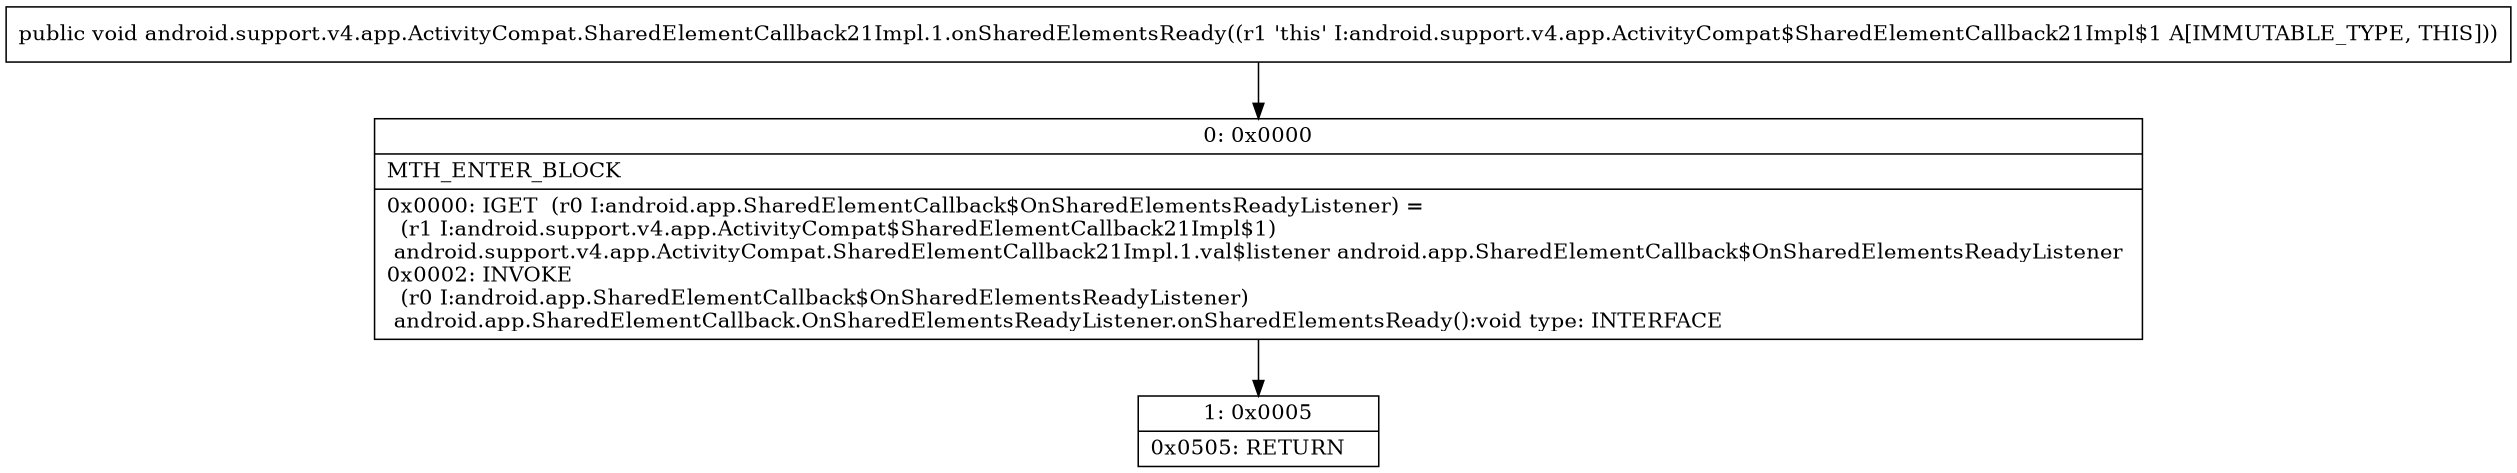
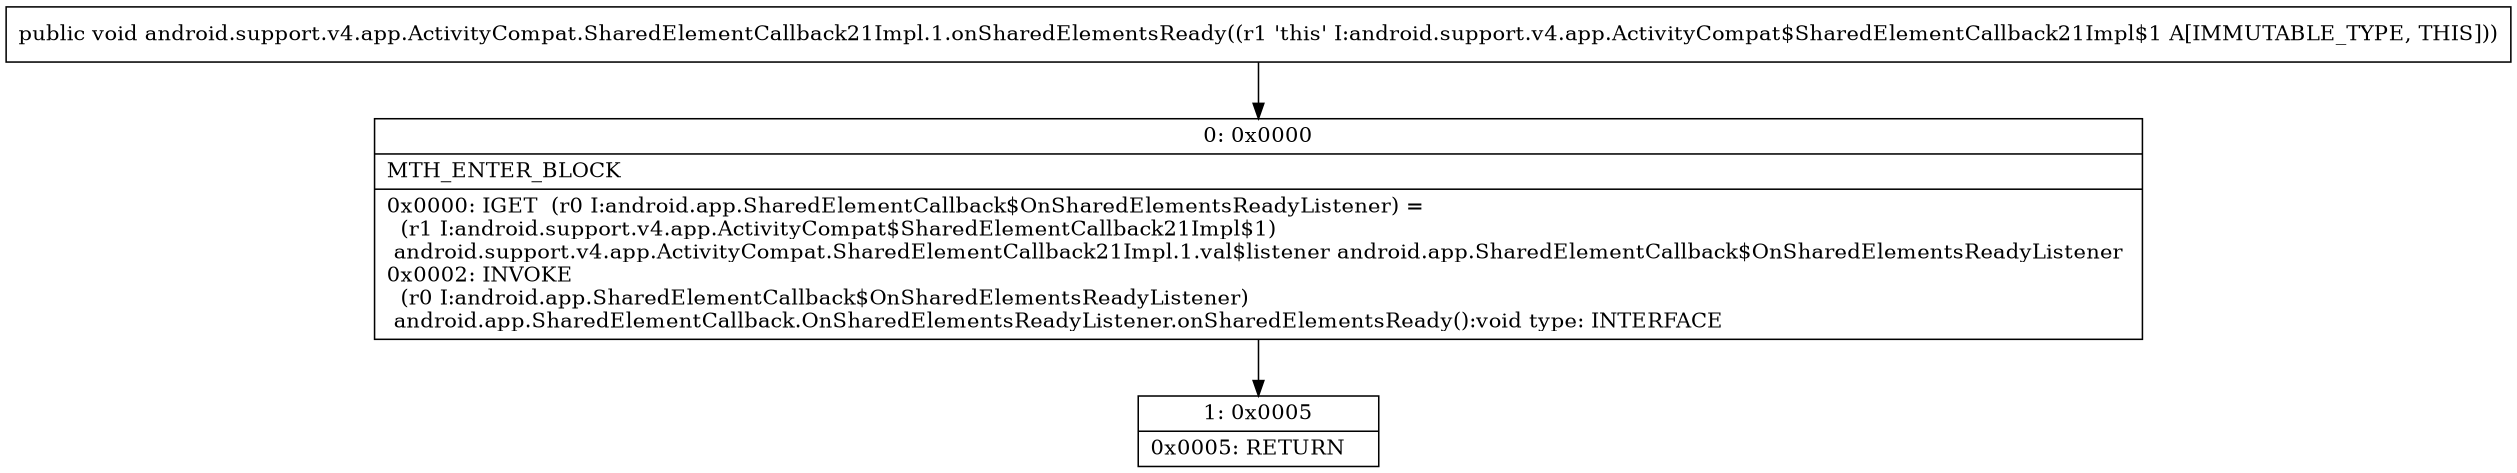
(1258, 448) -> (1258, 448)
